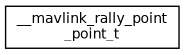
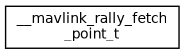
(92, 27) -> (92, 27)
